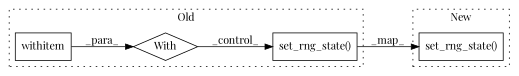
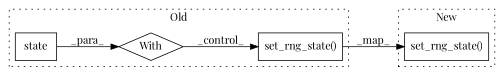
(43, 47) -> (36, 47)
